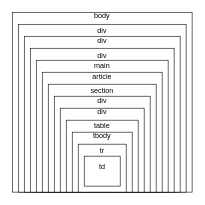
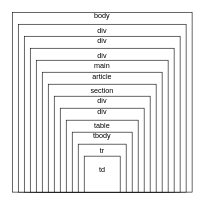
(102, 171) -> (102, 174)
